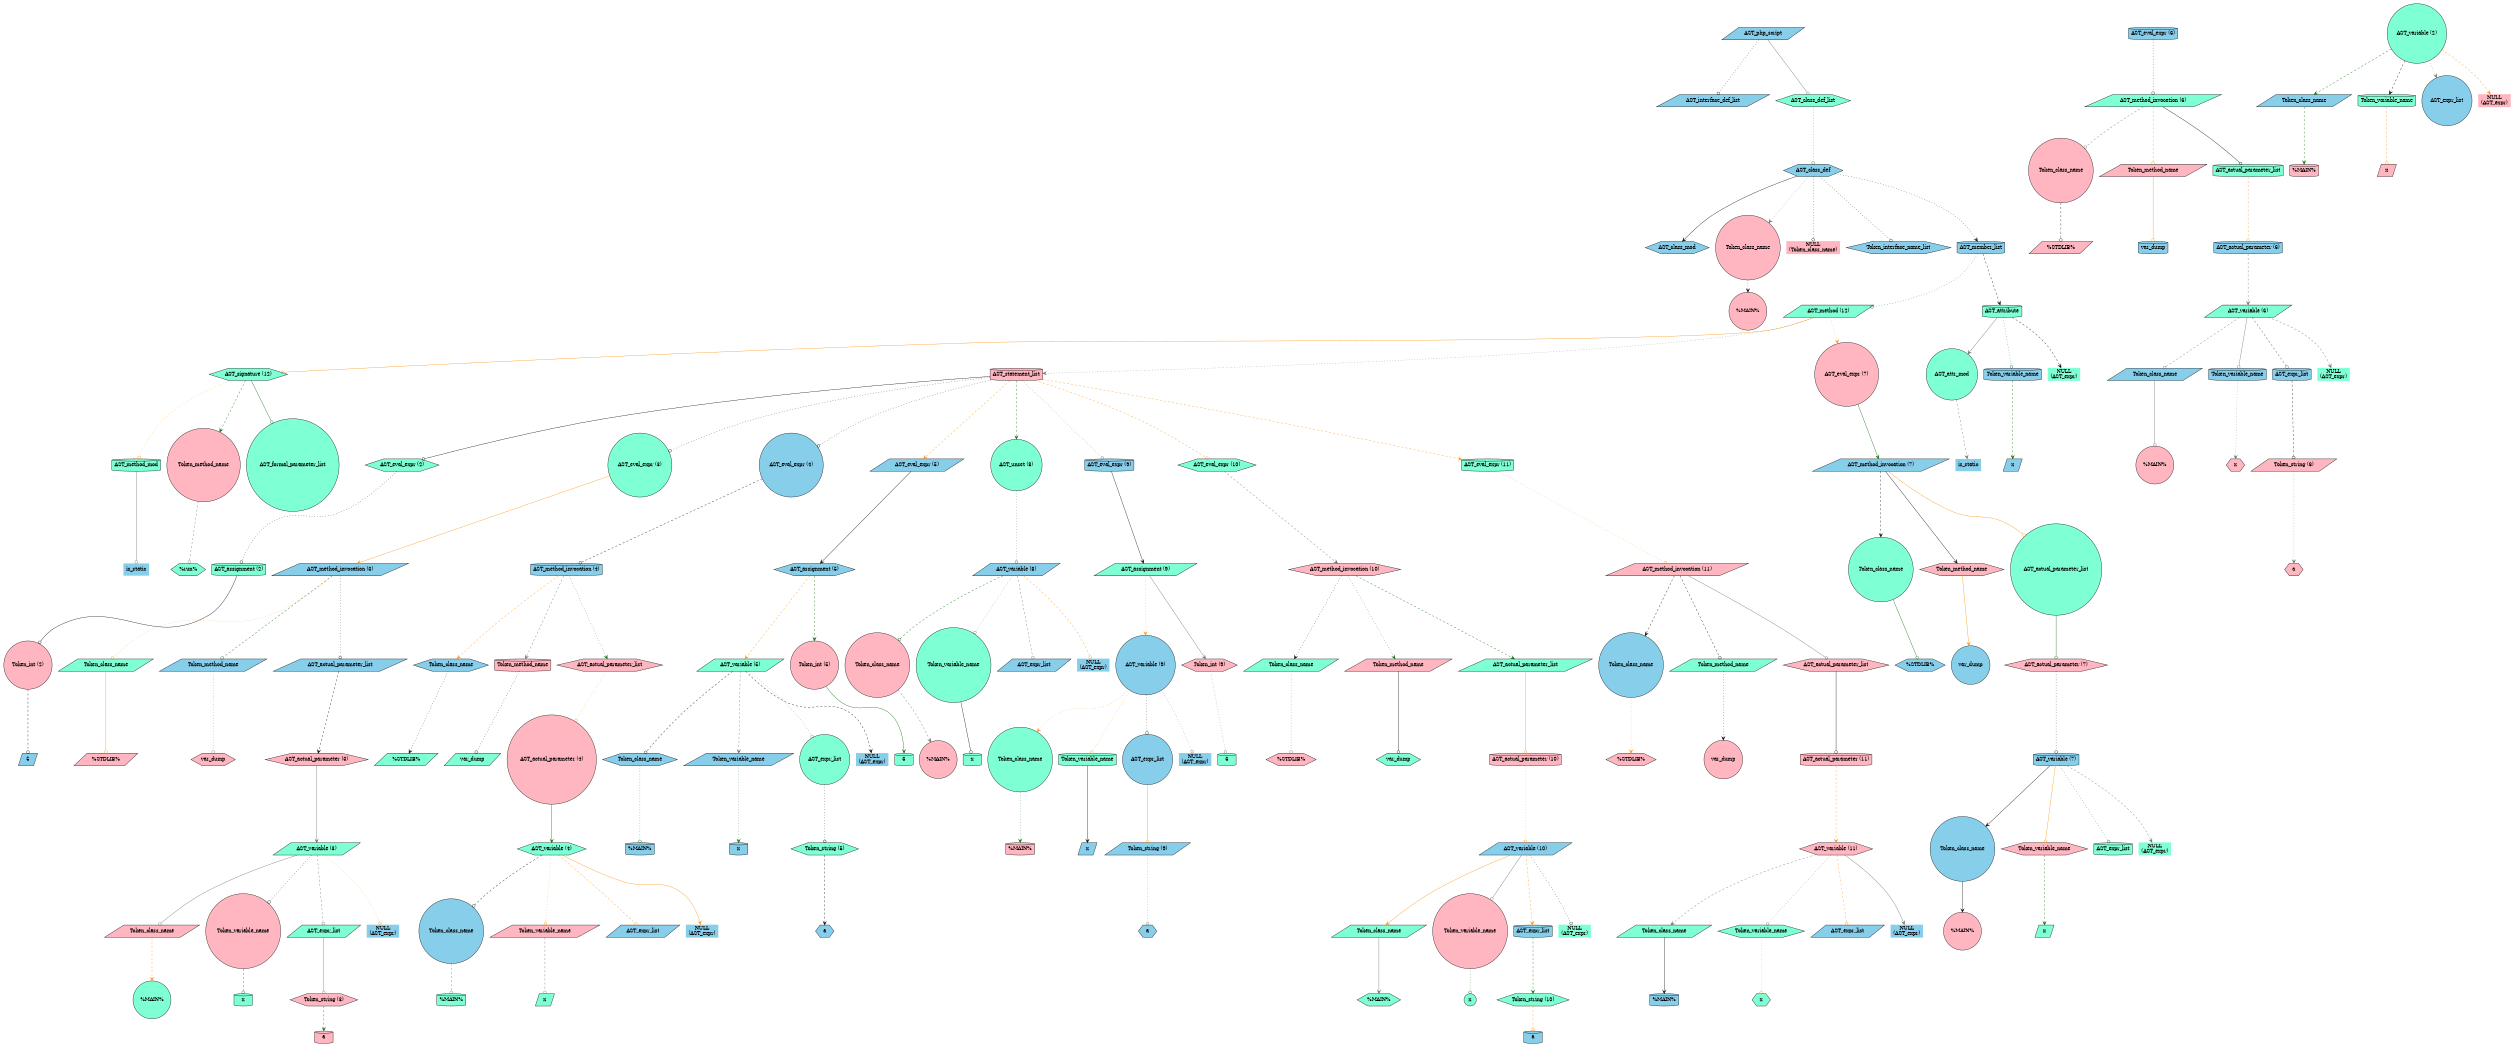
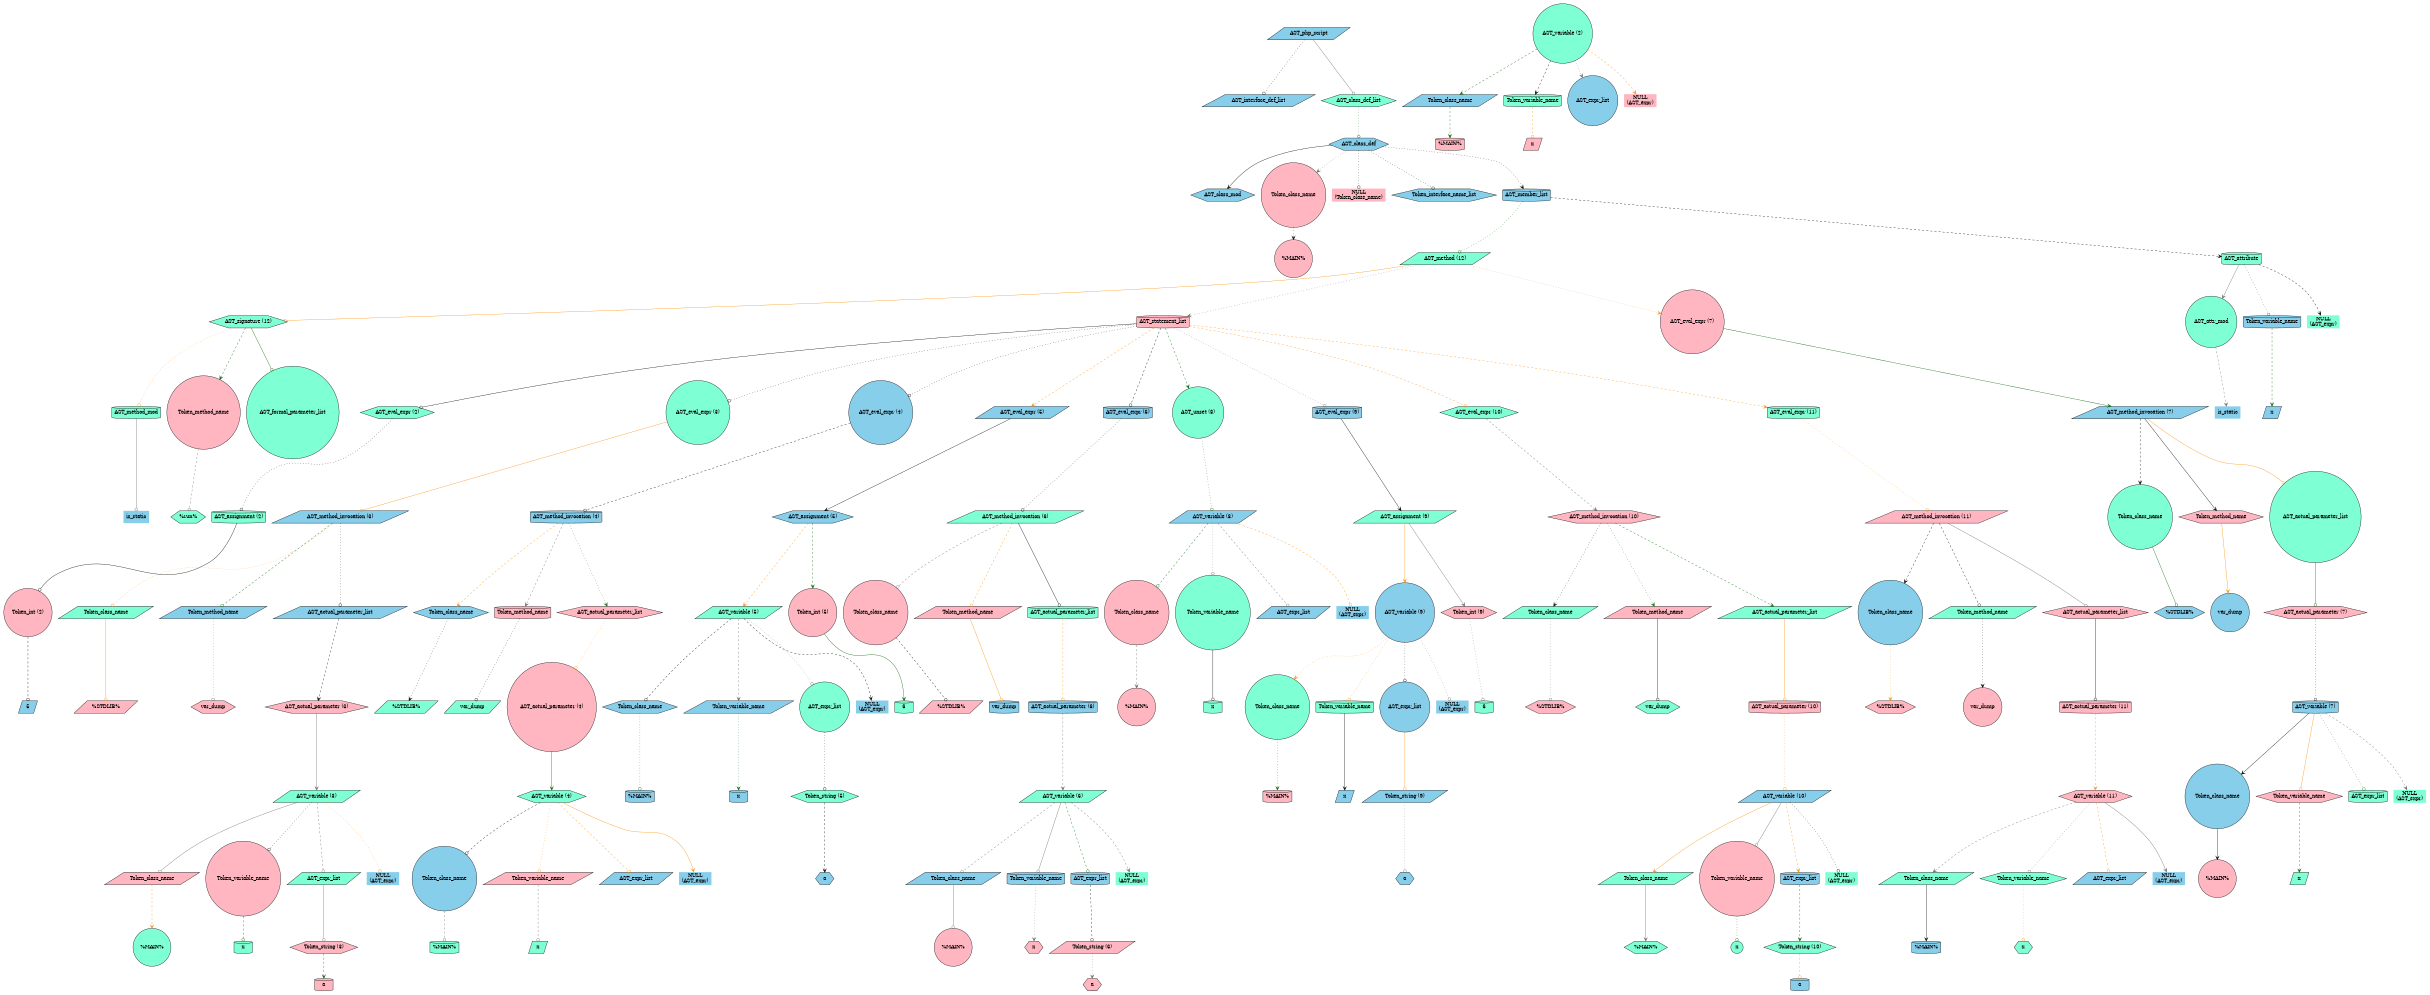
none -> (1146, 366)
(485, 519) -> (515, 466)
(1146, 604) -> (1405, 551)
